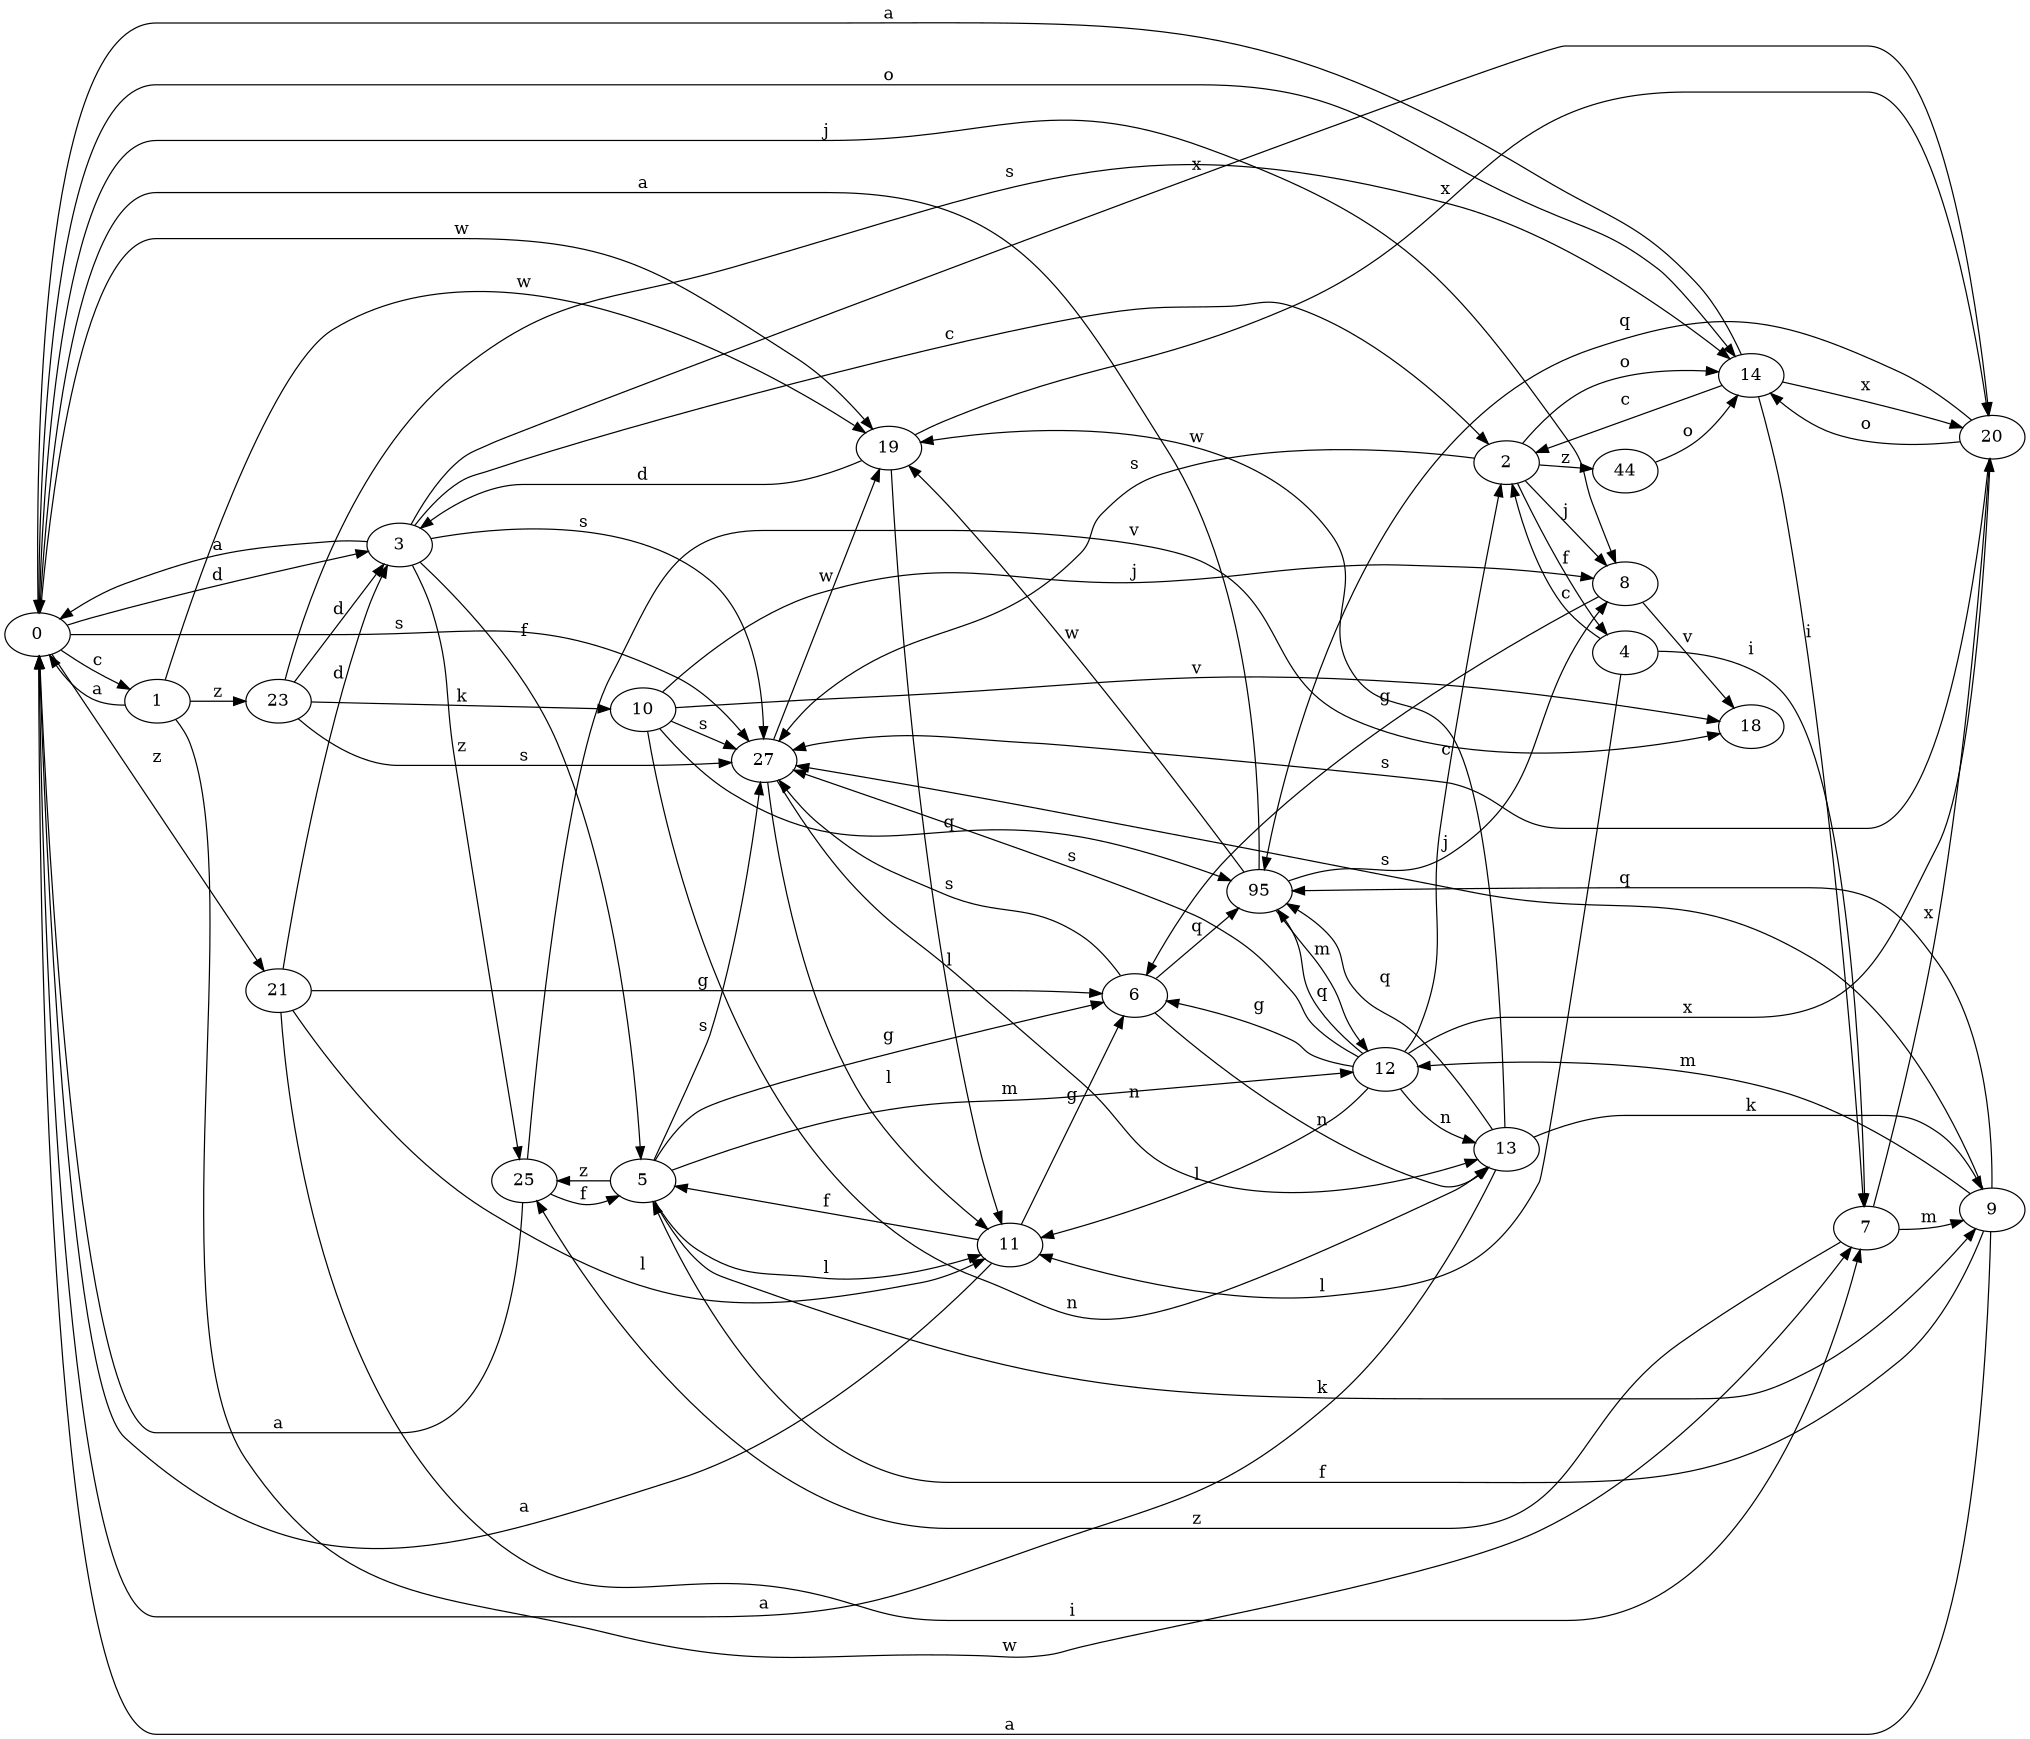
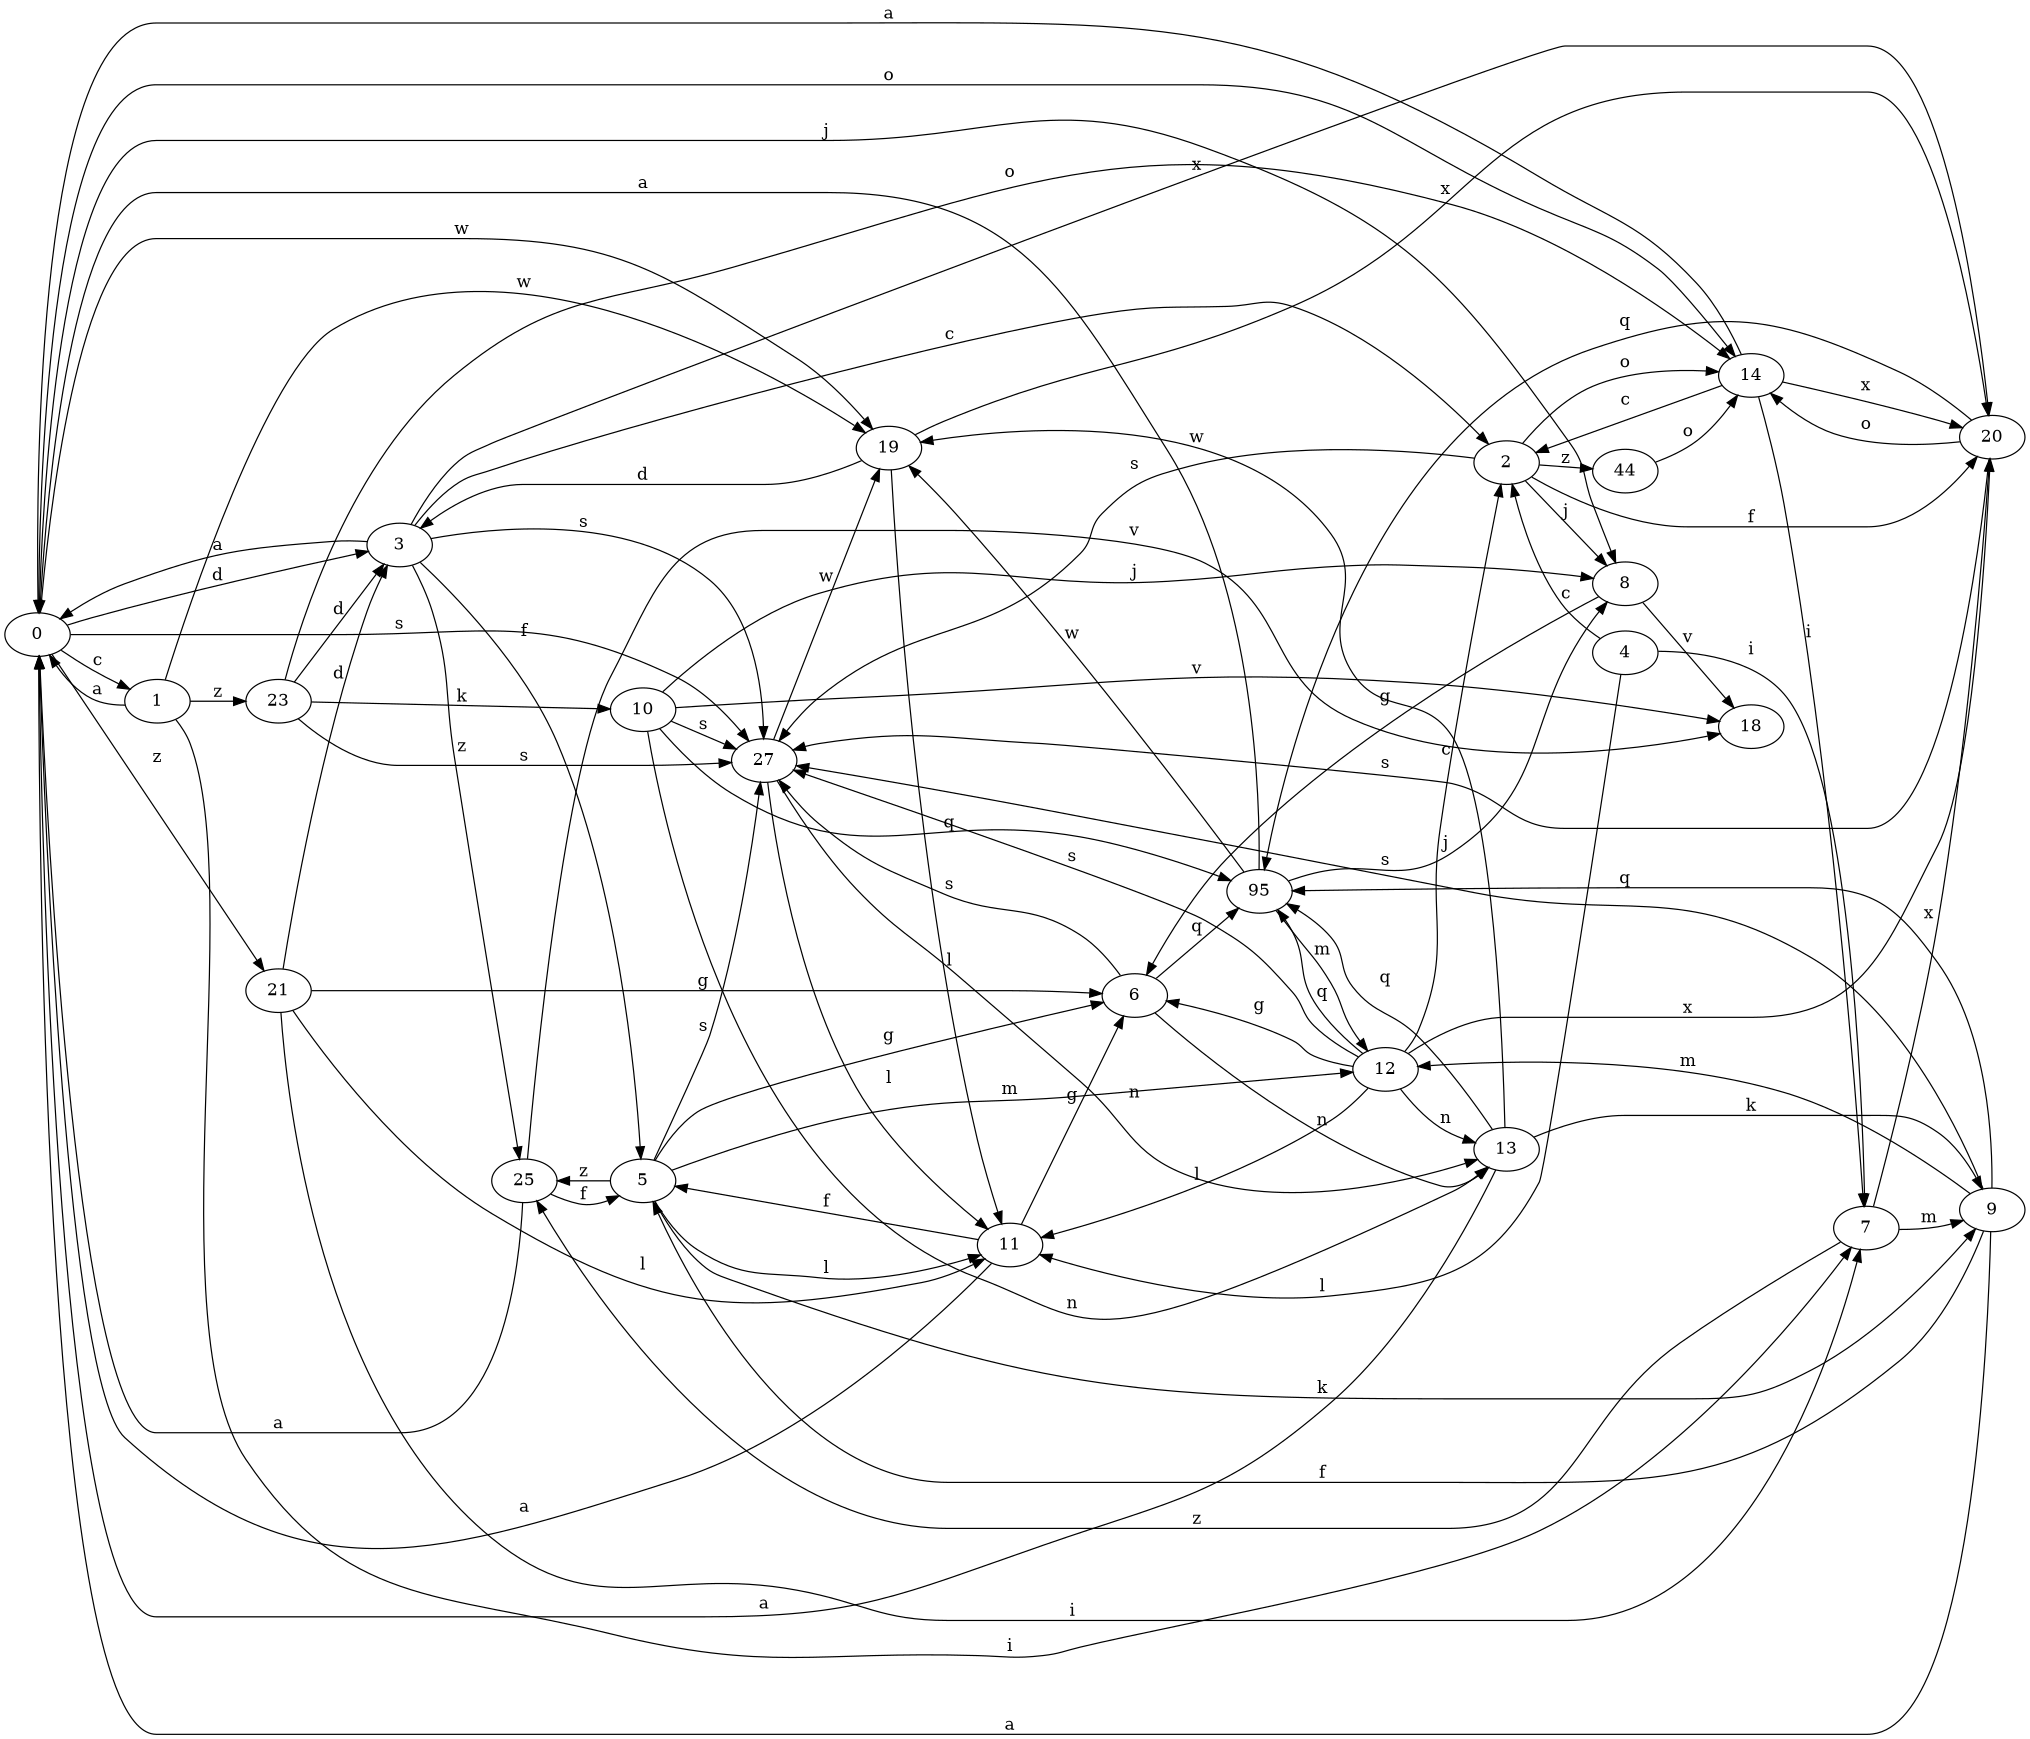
(1010, 173) -> (1010, 173)
(1555, 556) -> (1756, 527)
(1010, 1647) -> (1010, 1647)
